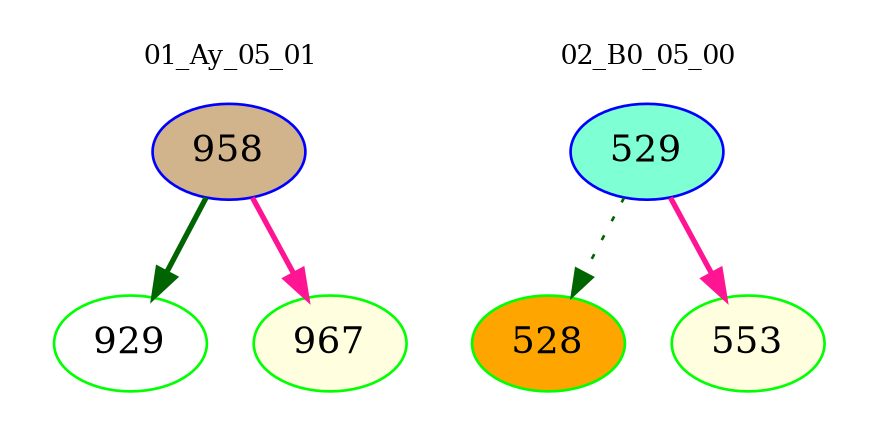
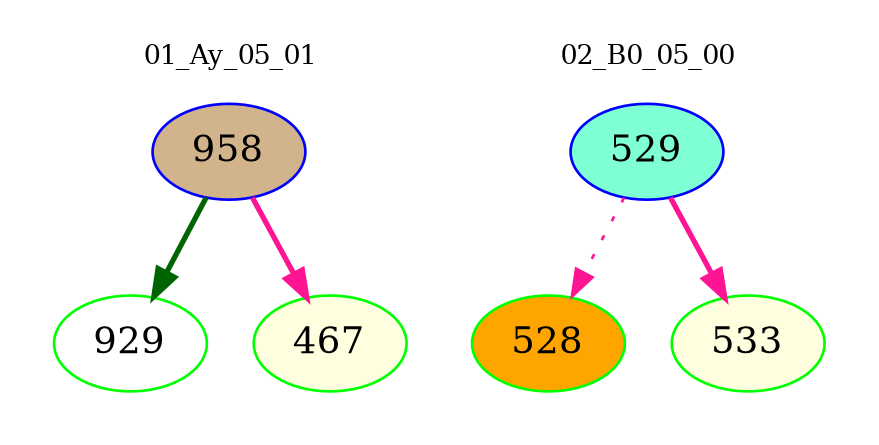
(604, 235) -> (604, 235)
(330, 343) -> (330, 343)
(748, 343) -> (748, 343)
